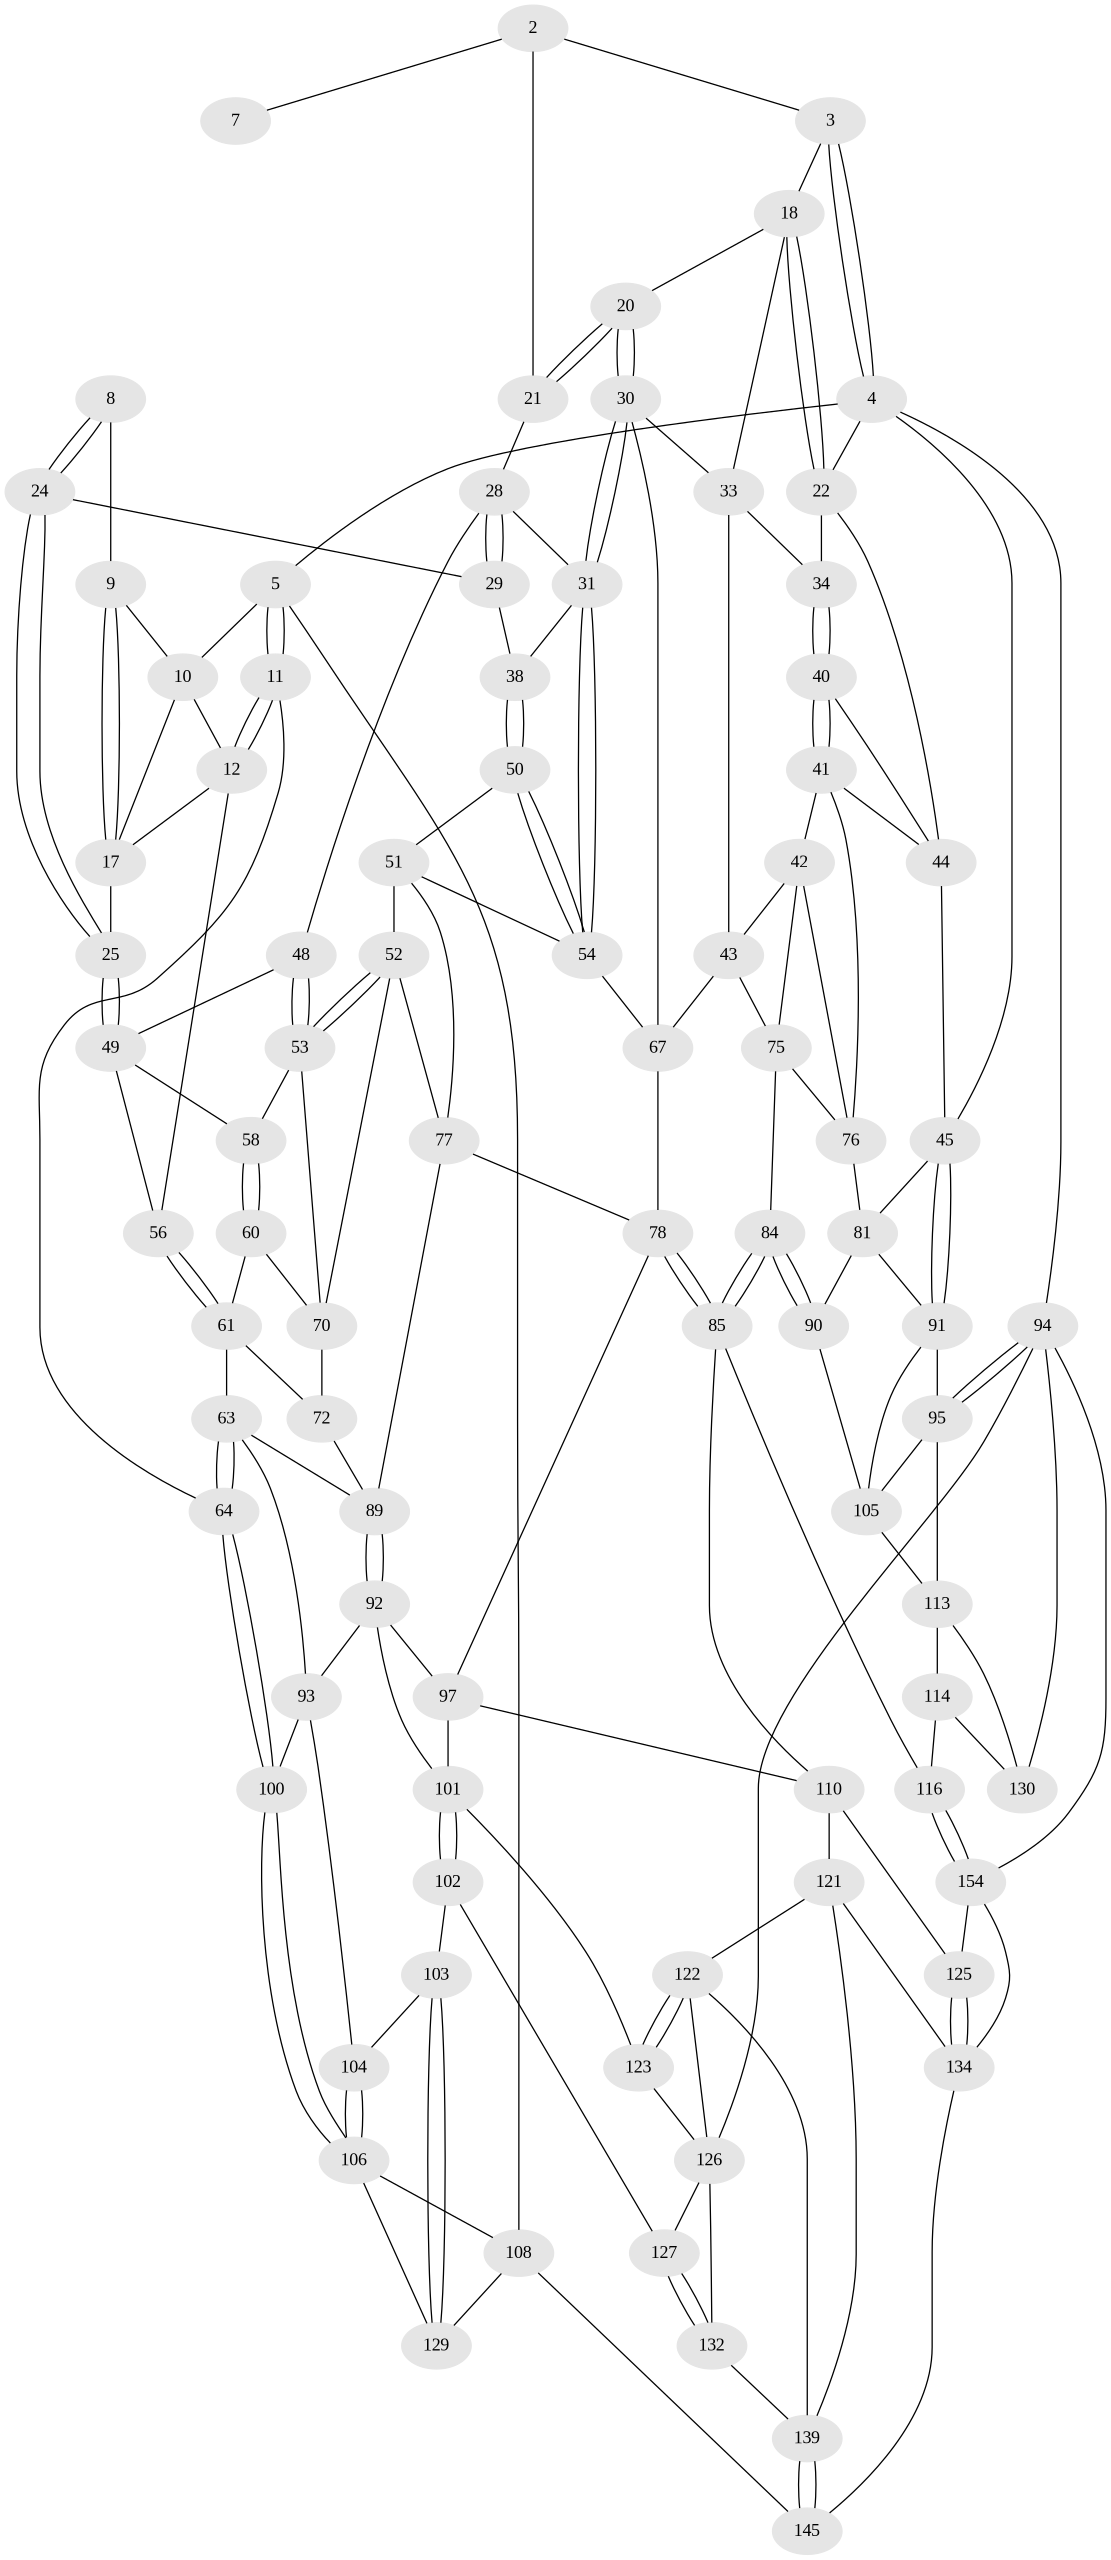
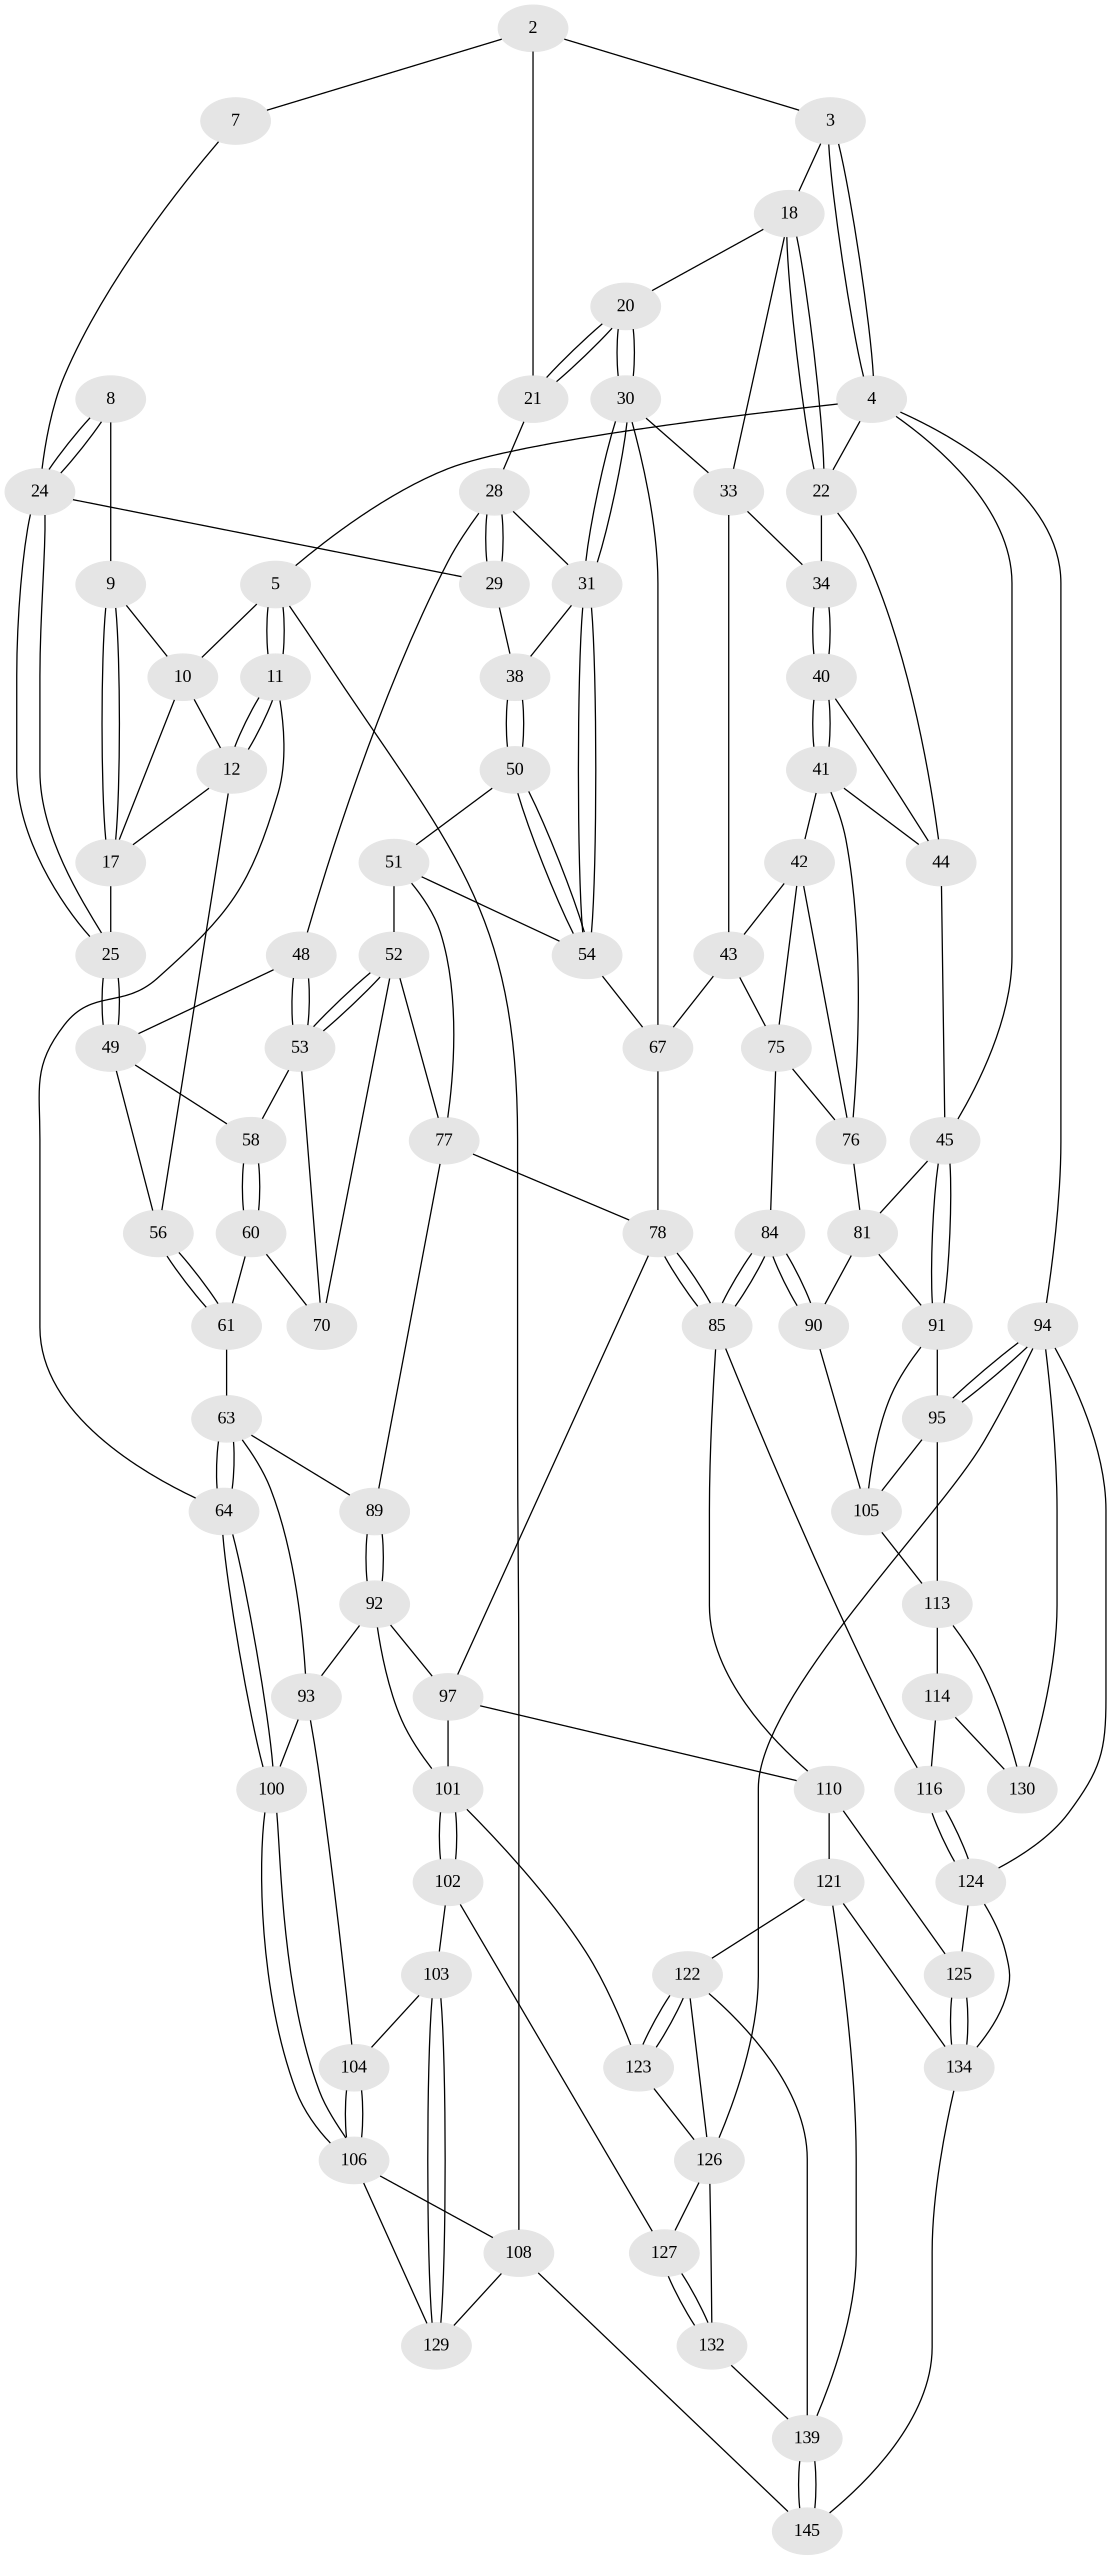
none -> (107, 294)
(322, 1419) -> none
(971, 1882) -> (971, 1882)
